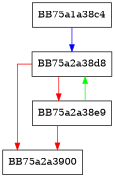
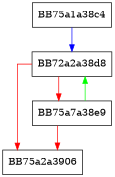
(72, 64) -> (72, 64)
(72, 113) -> (72, 113)
(43, 162) -> (43, 162)
